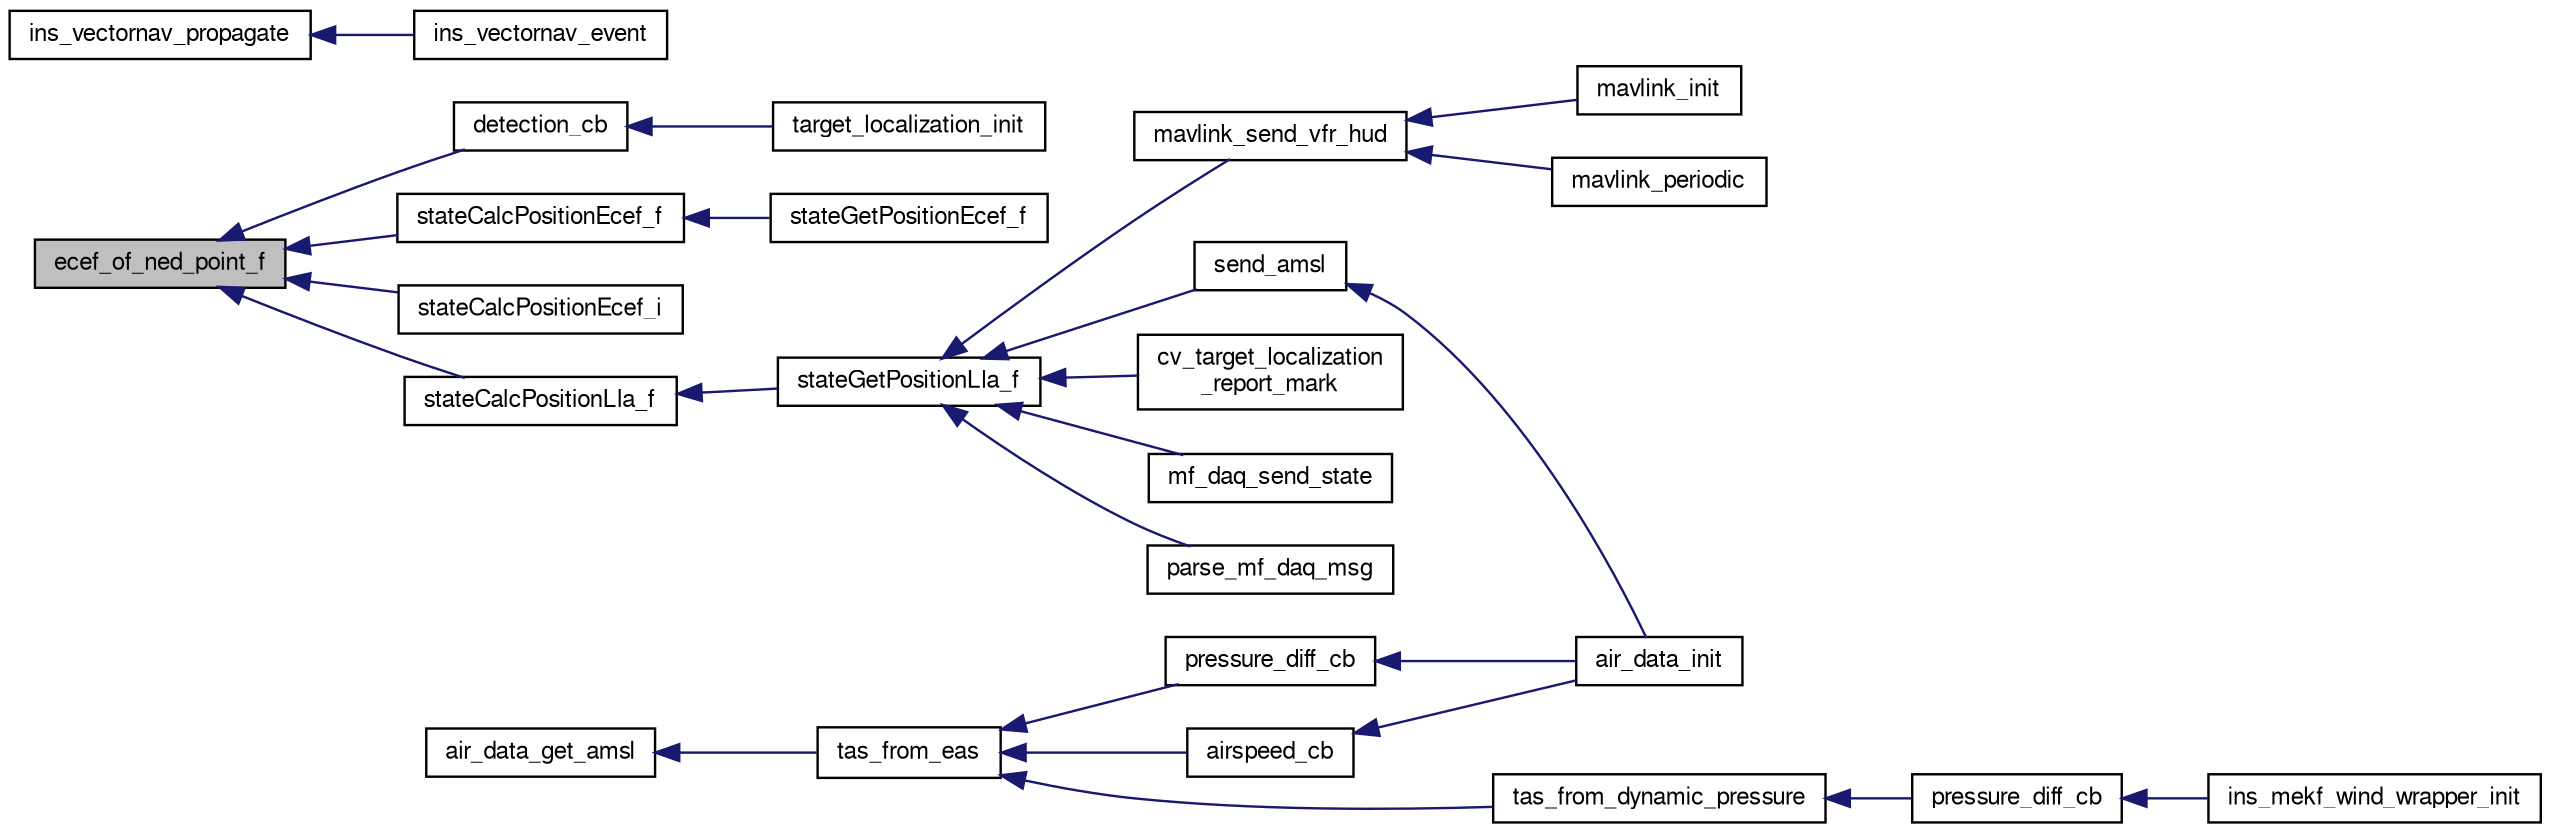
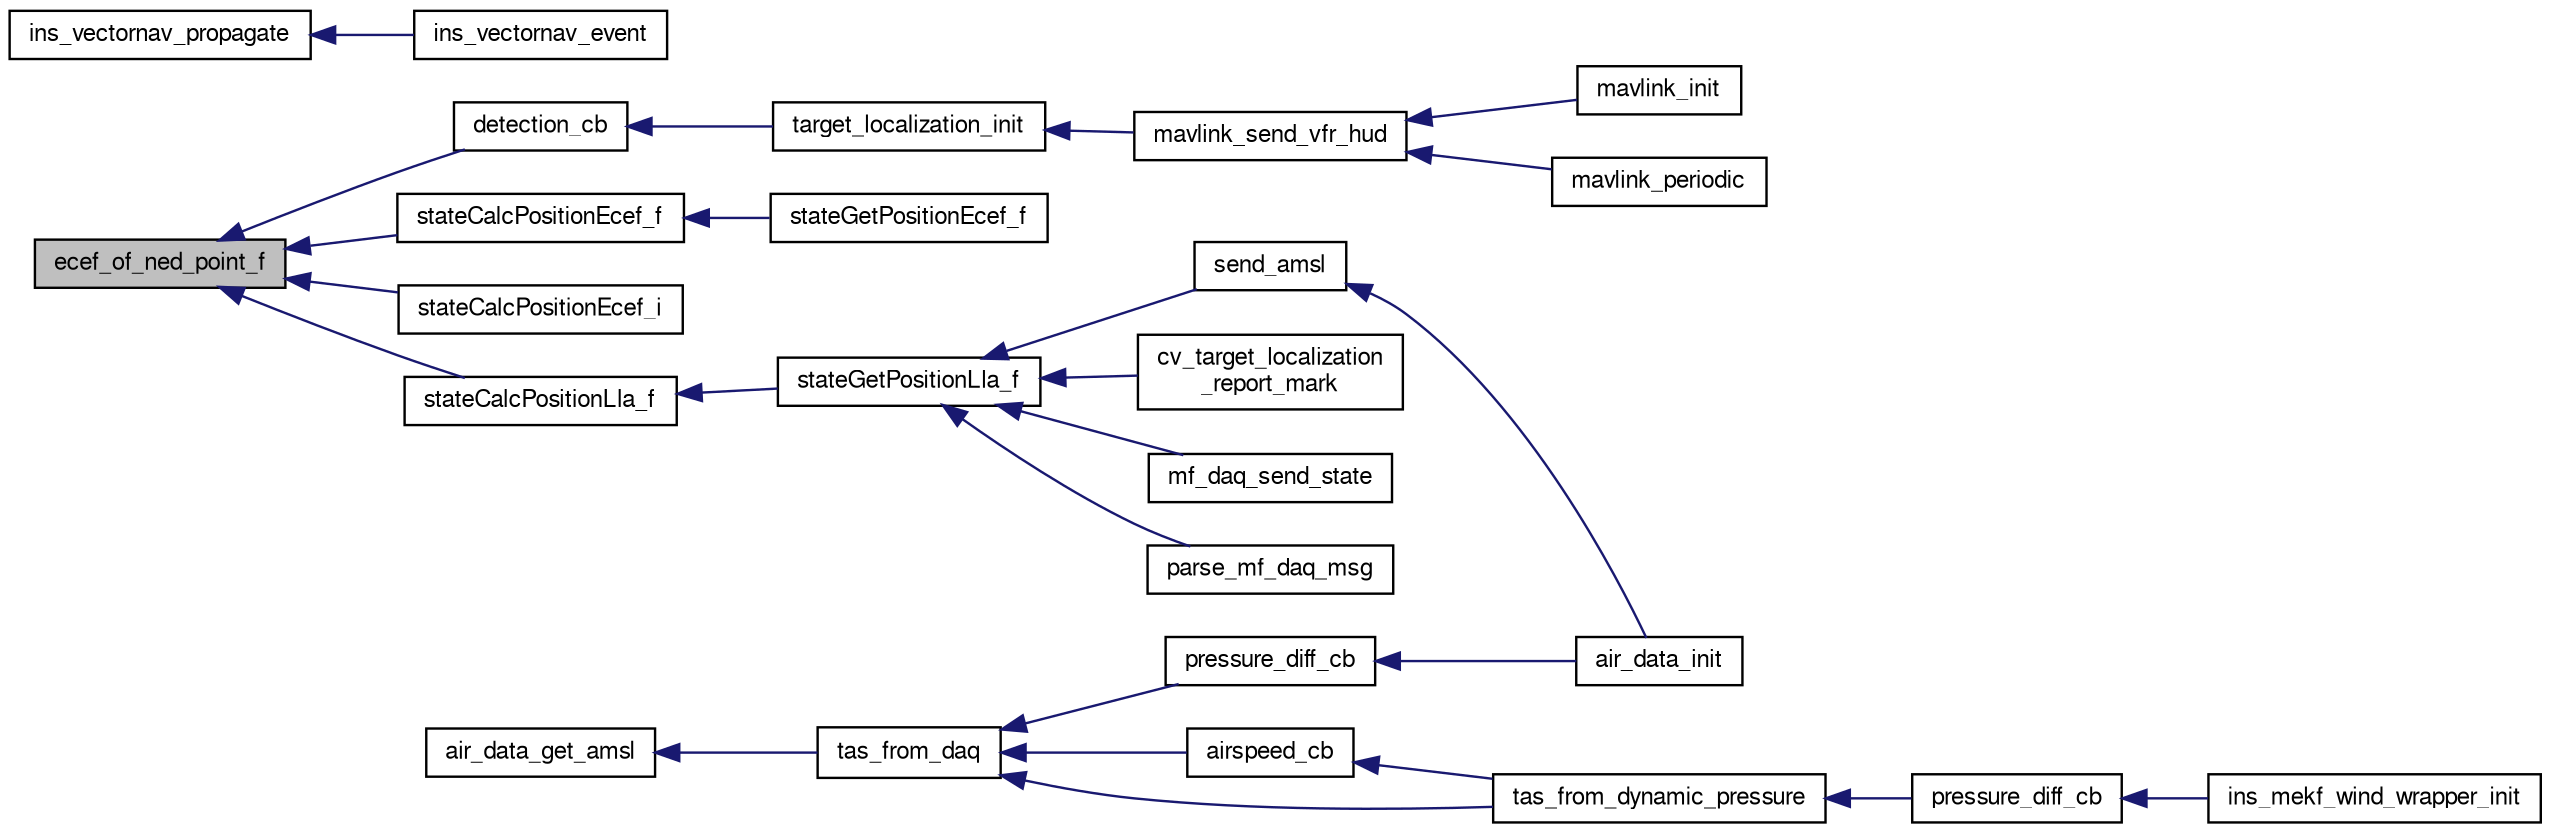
(1094, 248) -> (1102, 132)
(1477, 704) -> (1436, 772)
(909, 753) -> (909, 753)
